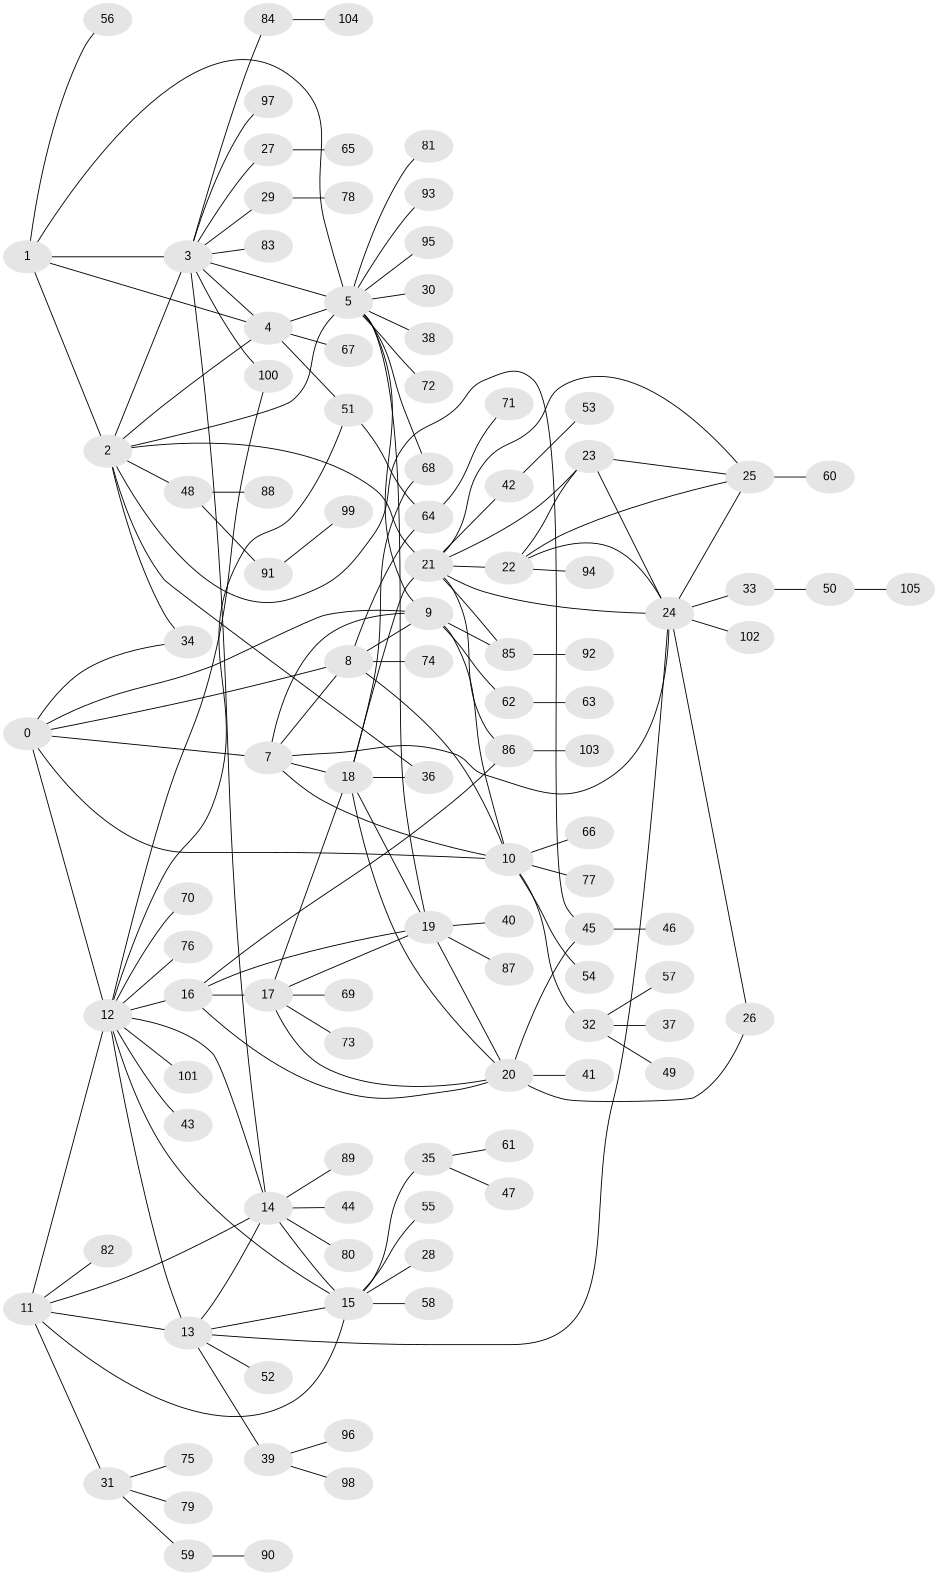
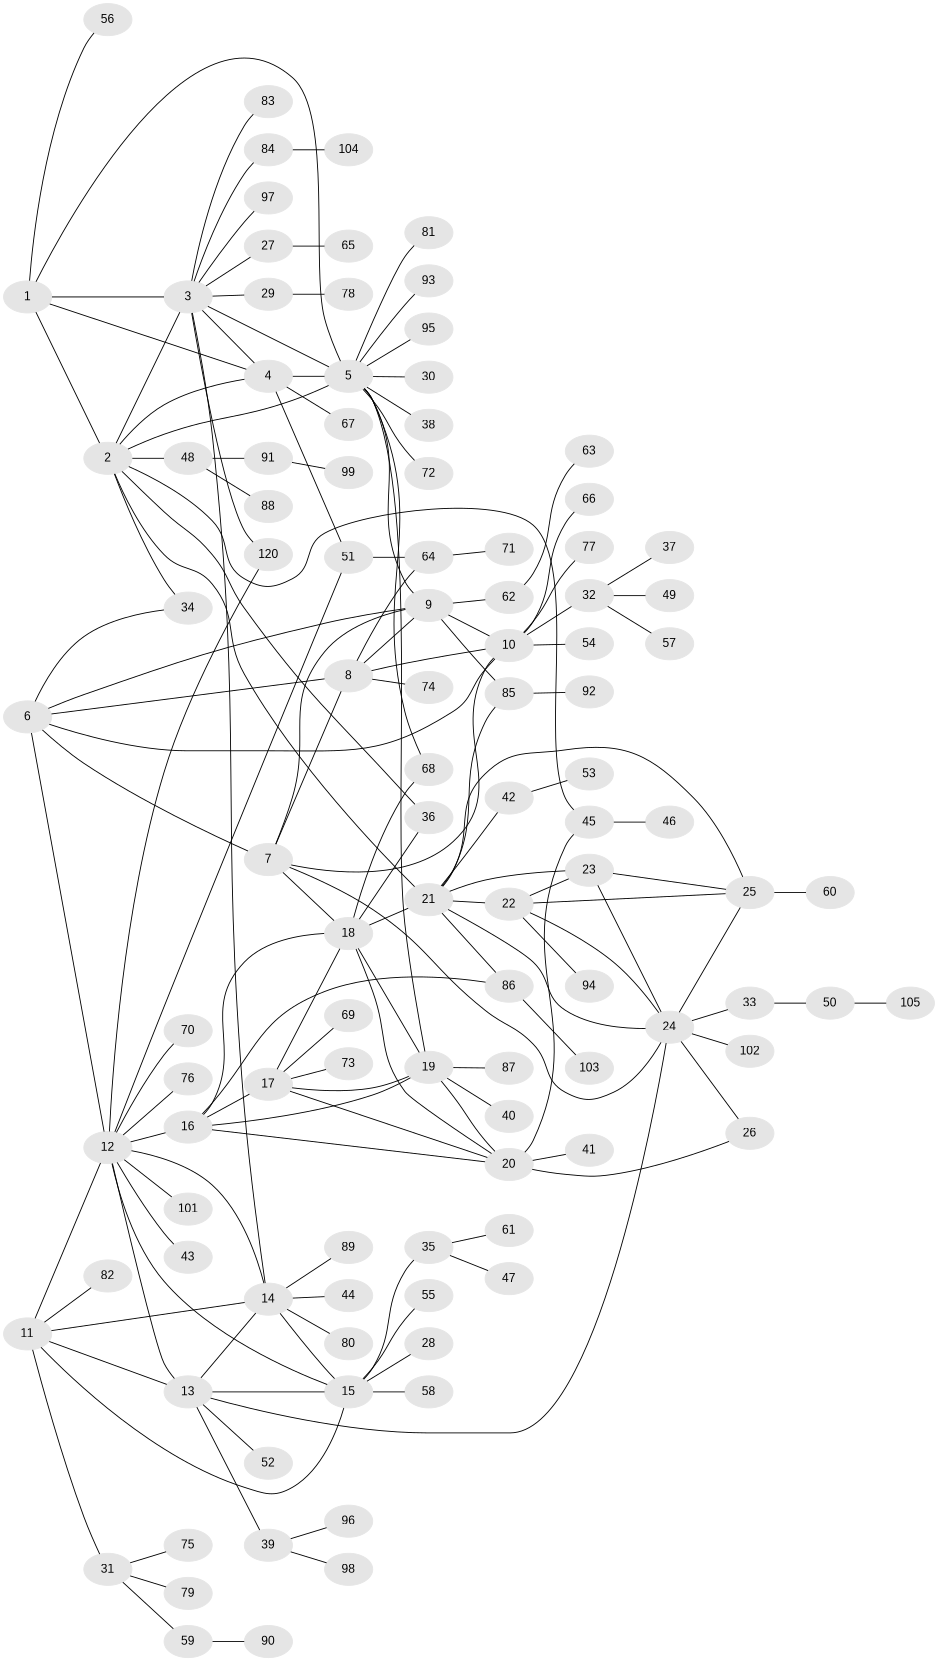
(268, 376) -> (268, 555)
(28, 734) -> (28, 717)
none -> (225, 995)
